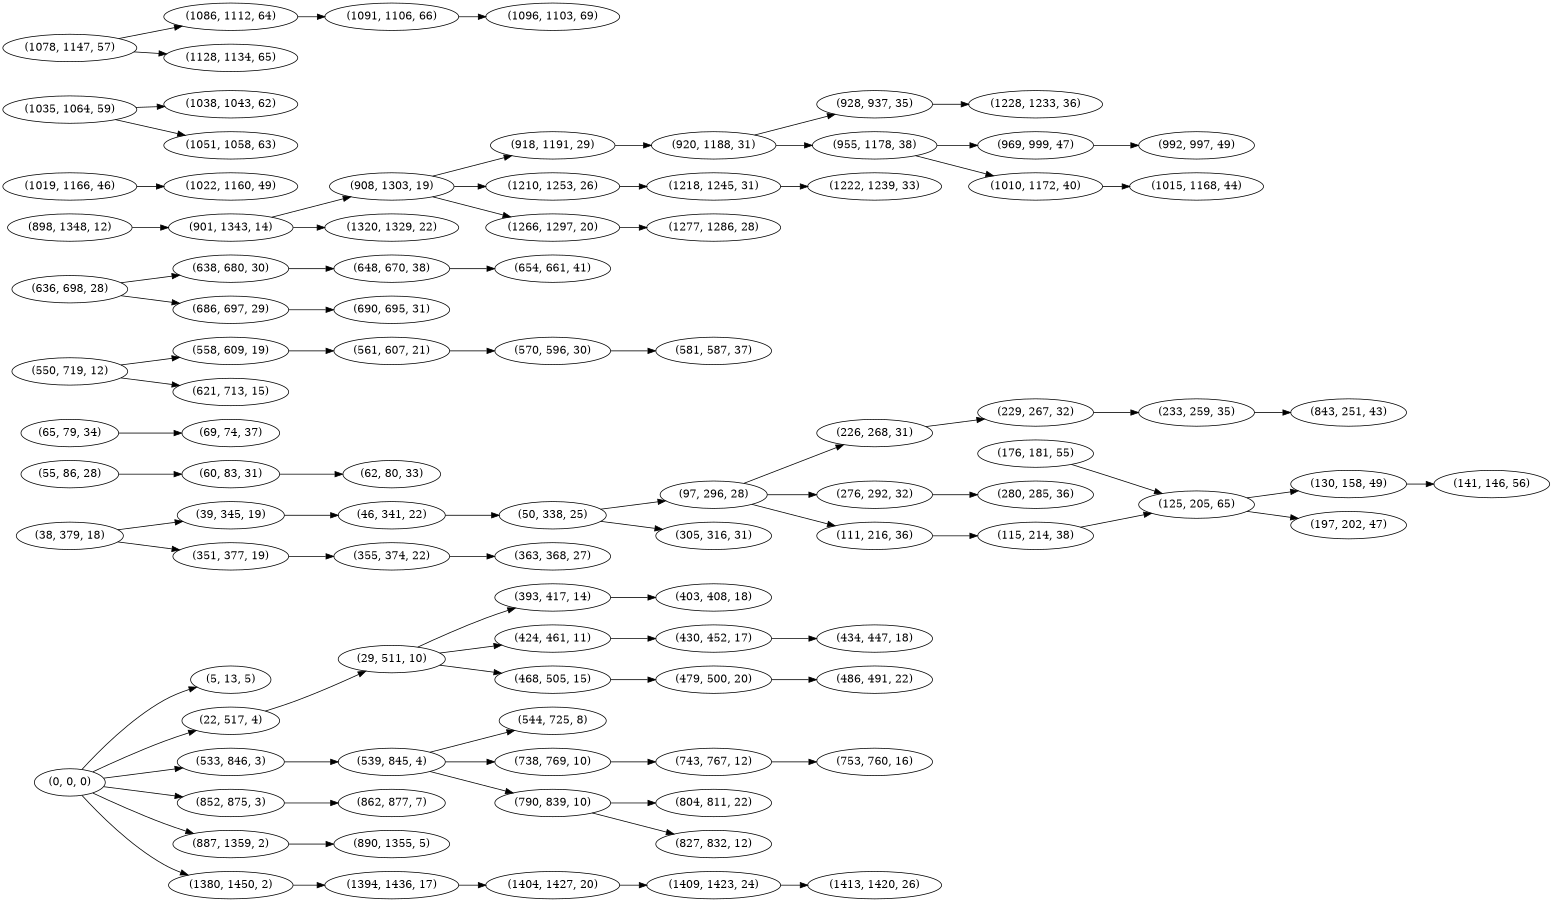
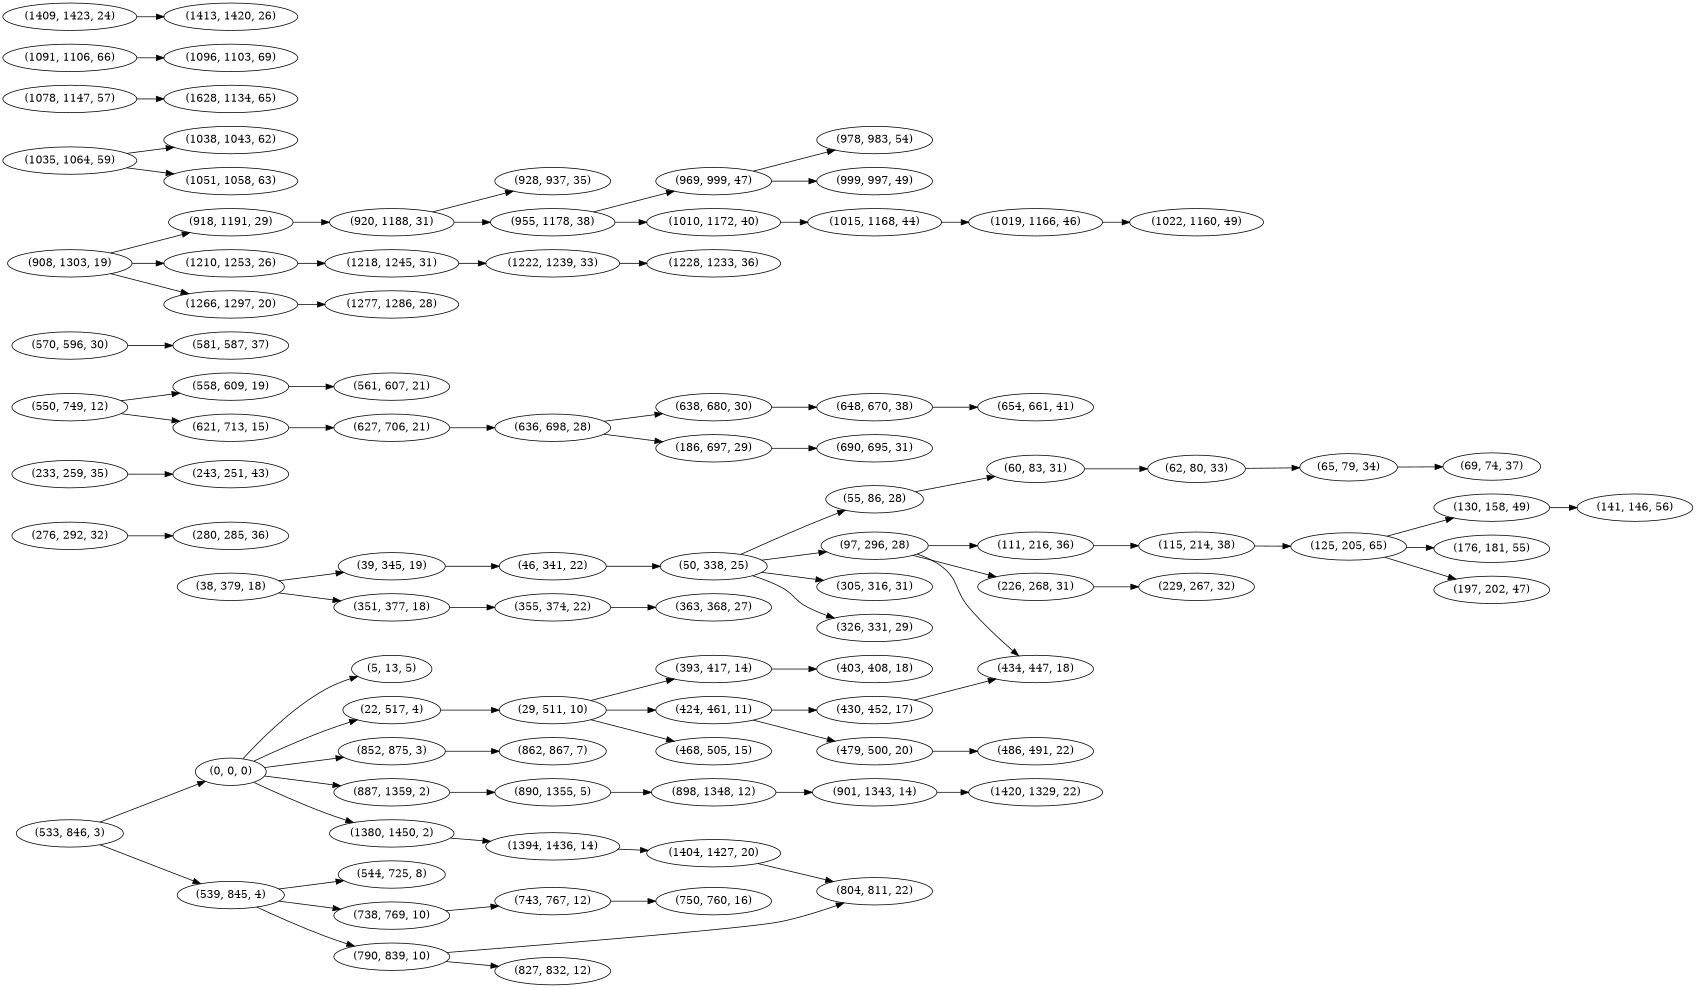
(231, 17) -> none
(231, 58) -> (231, 99)
(947, 104) -> (629, 263)
none -> (875, 140)
(1197, 145) -> (875, 181)
(308, 208) -> none
none -> (951, 222)
(392, 228) -> (1036, 792)
(231, 310) -> (714, 448)
(468, 351) -> none
(70, 371) -> (70, 407)
(1112, 413) -> none
(1349, 413) -> (231, 474)
none -> (392, 428)
none -> (1269, 468)
(1113, 478) -> (1416, 548)
(788, 495) -> (964, 601)
none -> (789, 533)
(231, 556) -> (392, 607)
none -> (875, 628)
(629, 680) -> (790, 730)
(875, 762) -> (714, 901)
(139, 774) -> (149, 803)
none -> (627, 792)
(392, 803) -> (553, 751)
(392, 885) -> (553, 846)
(629, 885) -> (792, 872)
